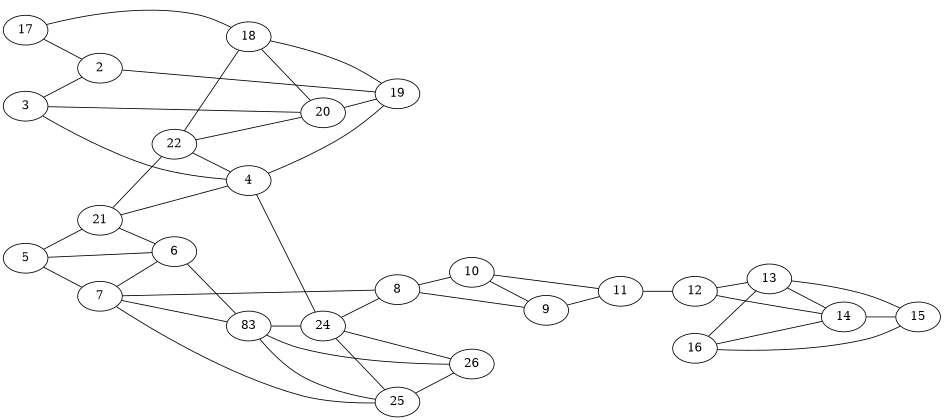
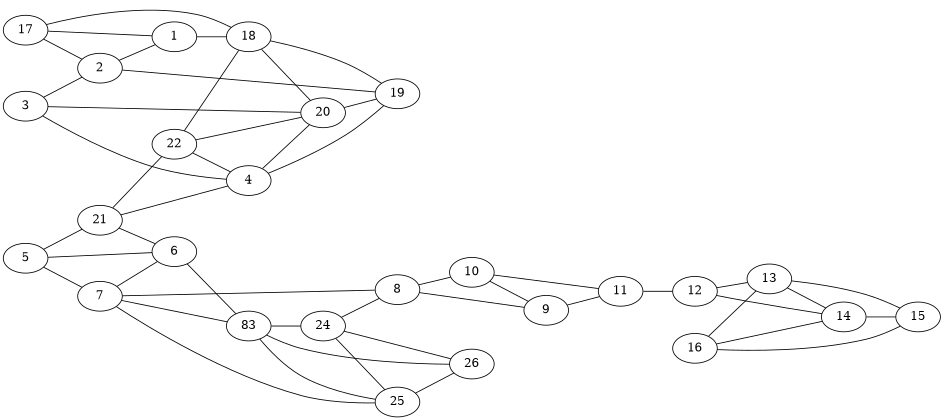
none -> (174, 37)
(286, 253) -> (286, 147)
